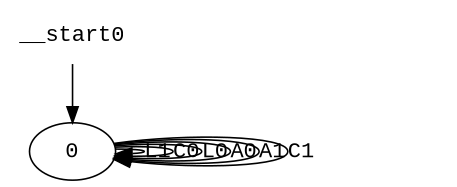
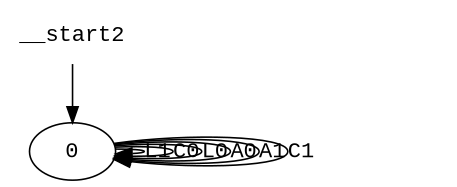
(73, 35) -> (73, 35)
